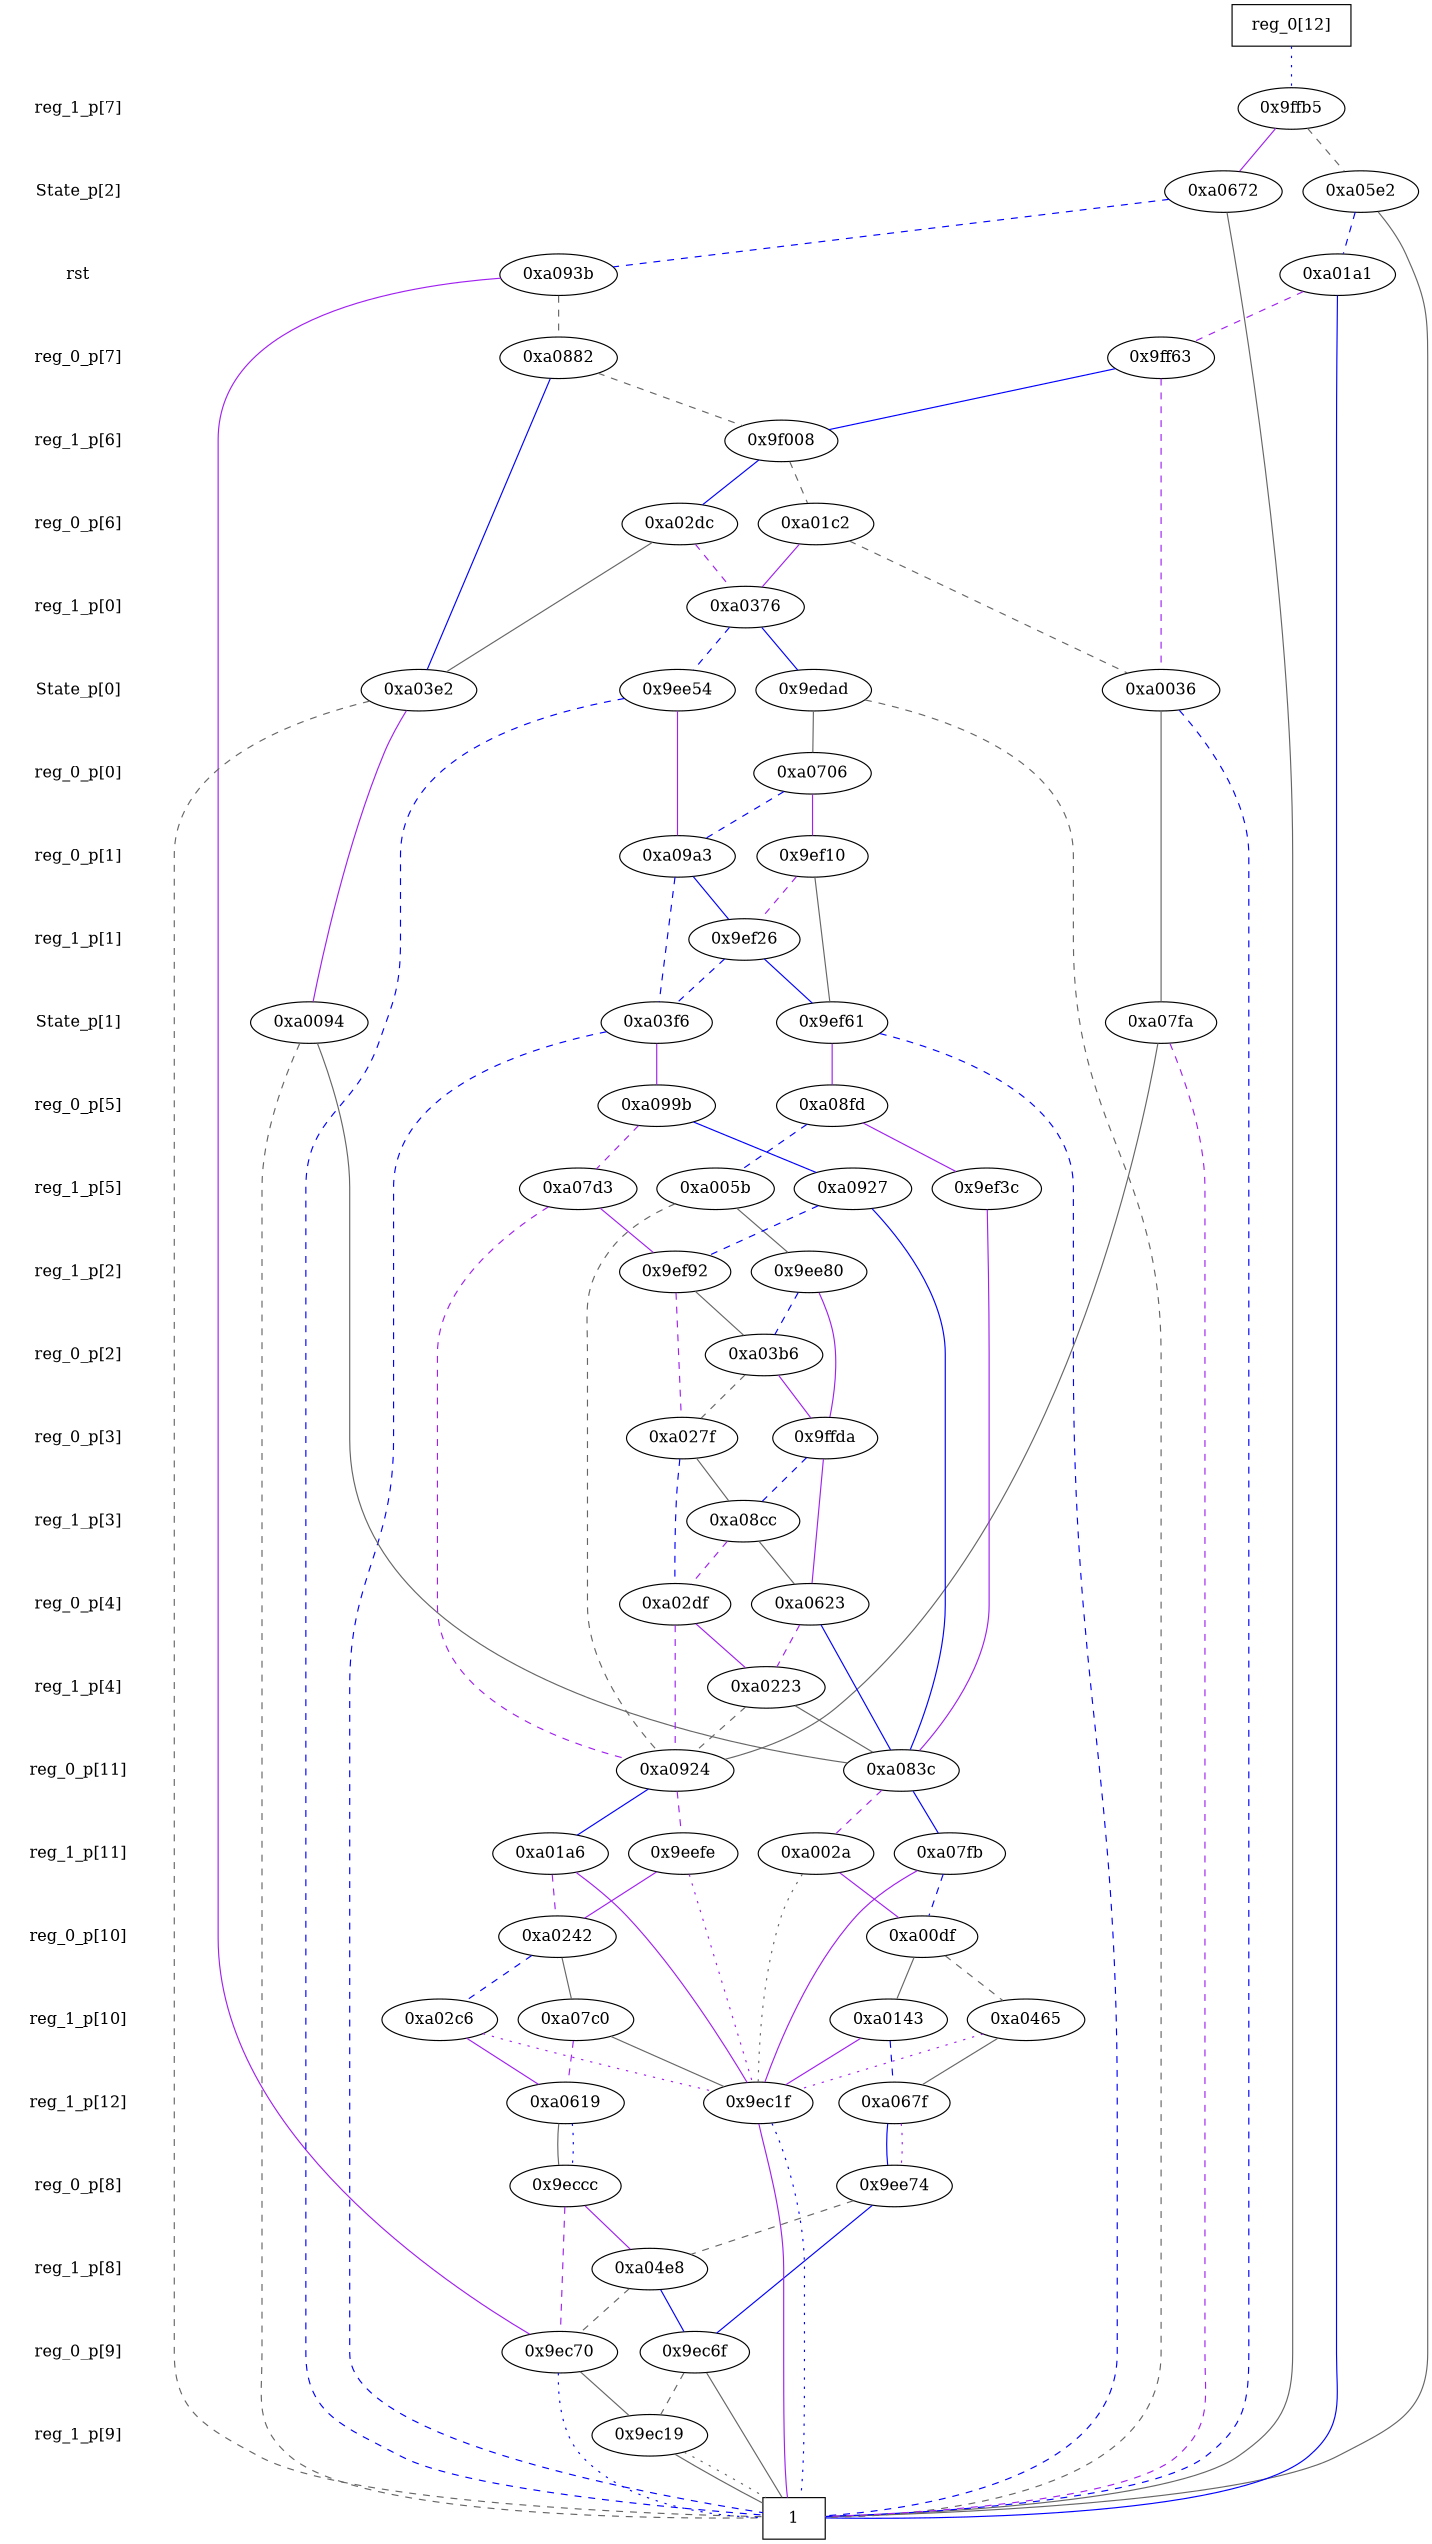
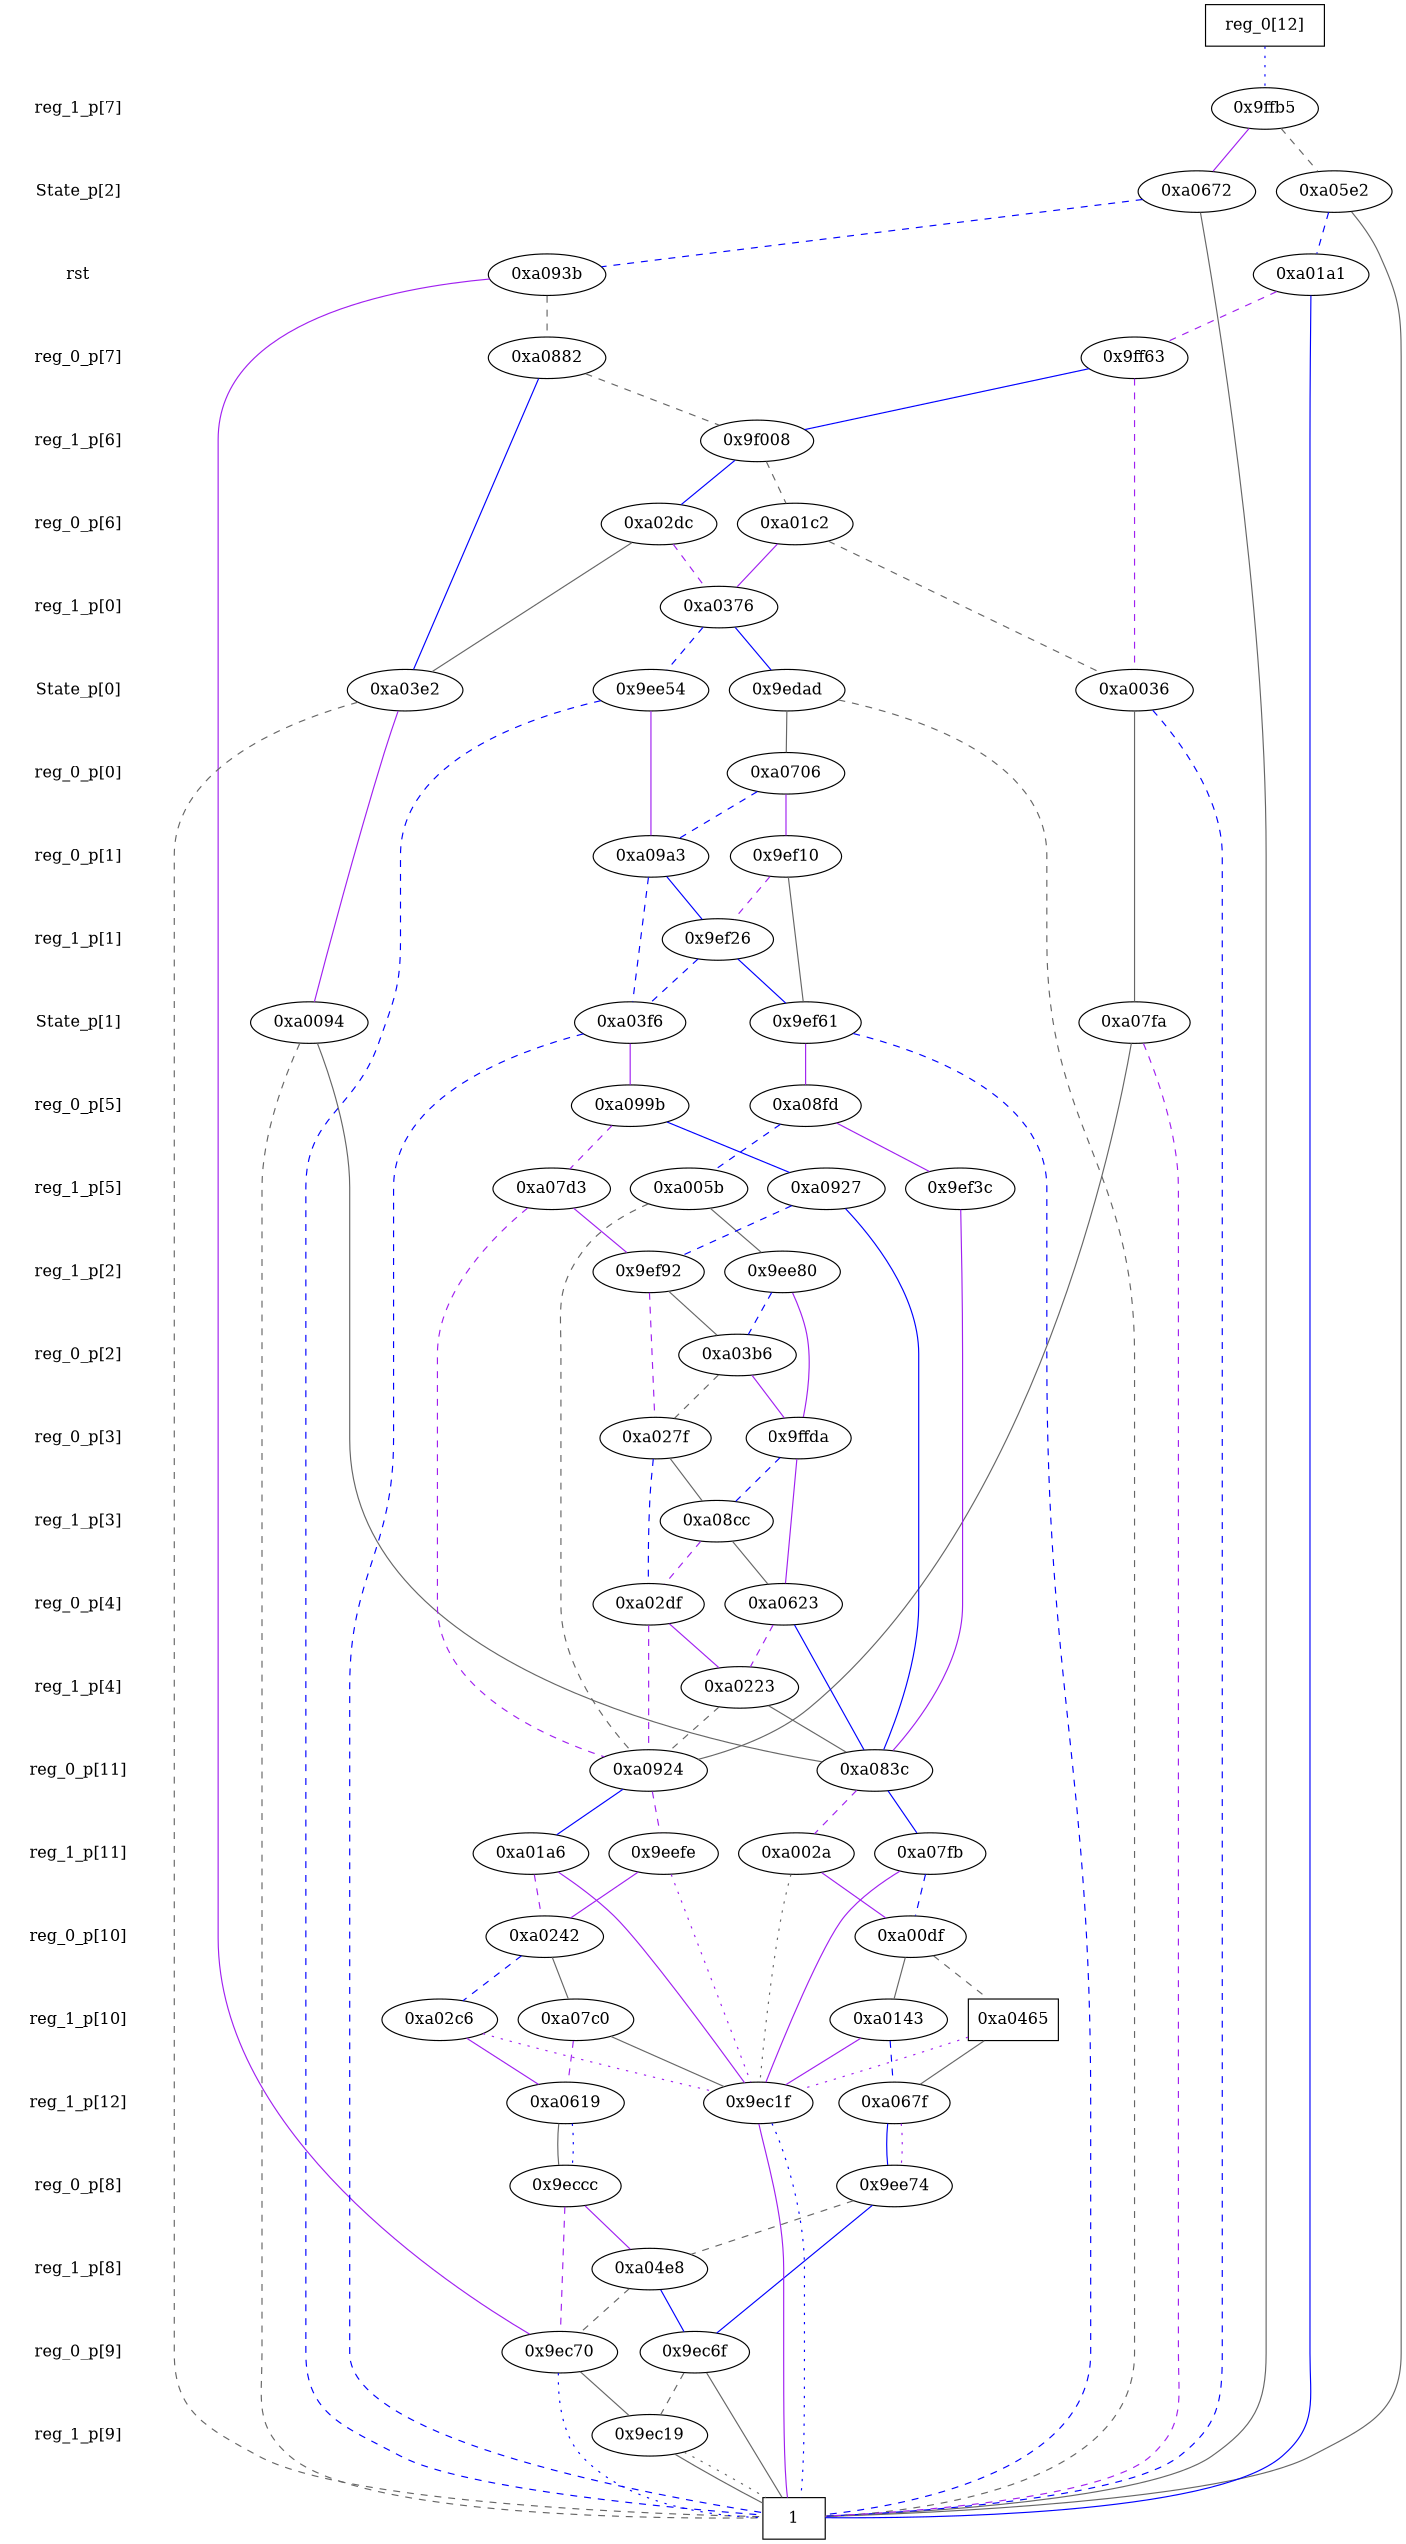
(1026, 2020) -> (1013, 2020)
